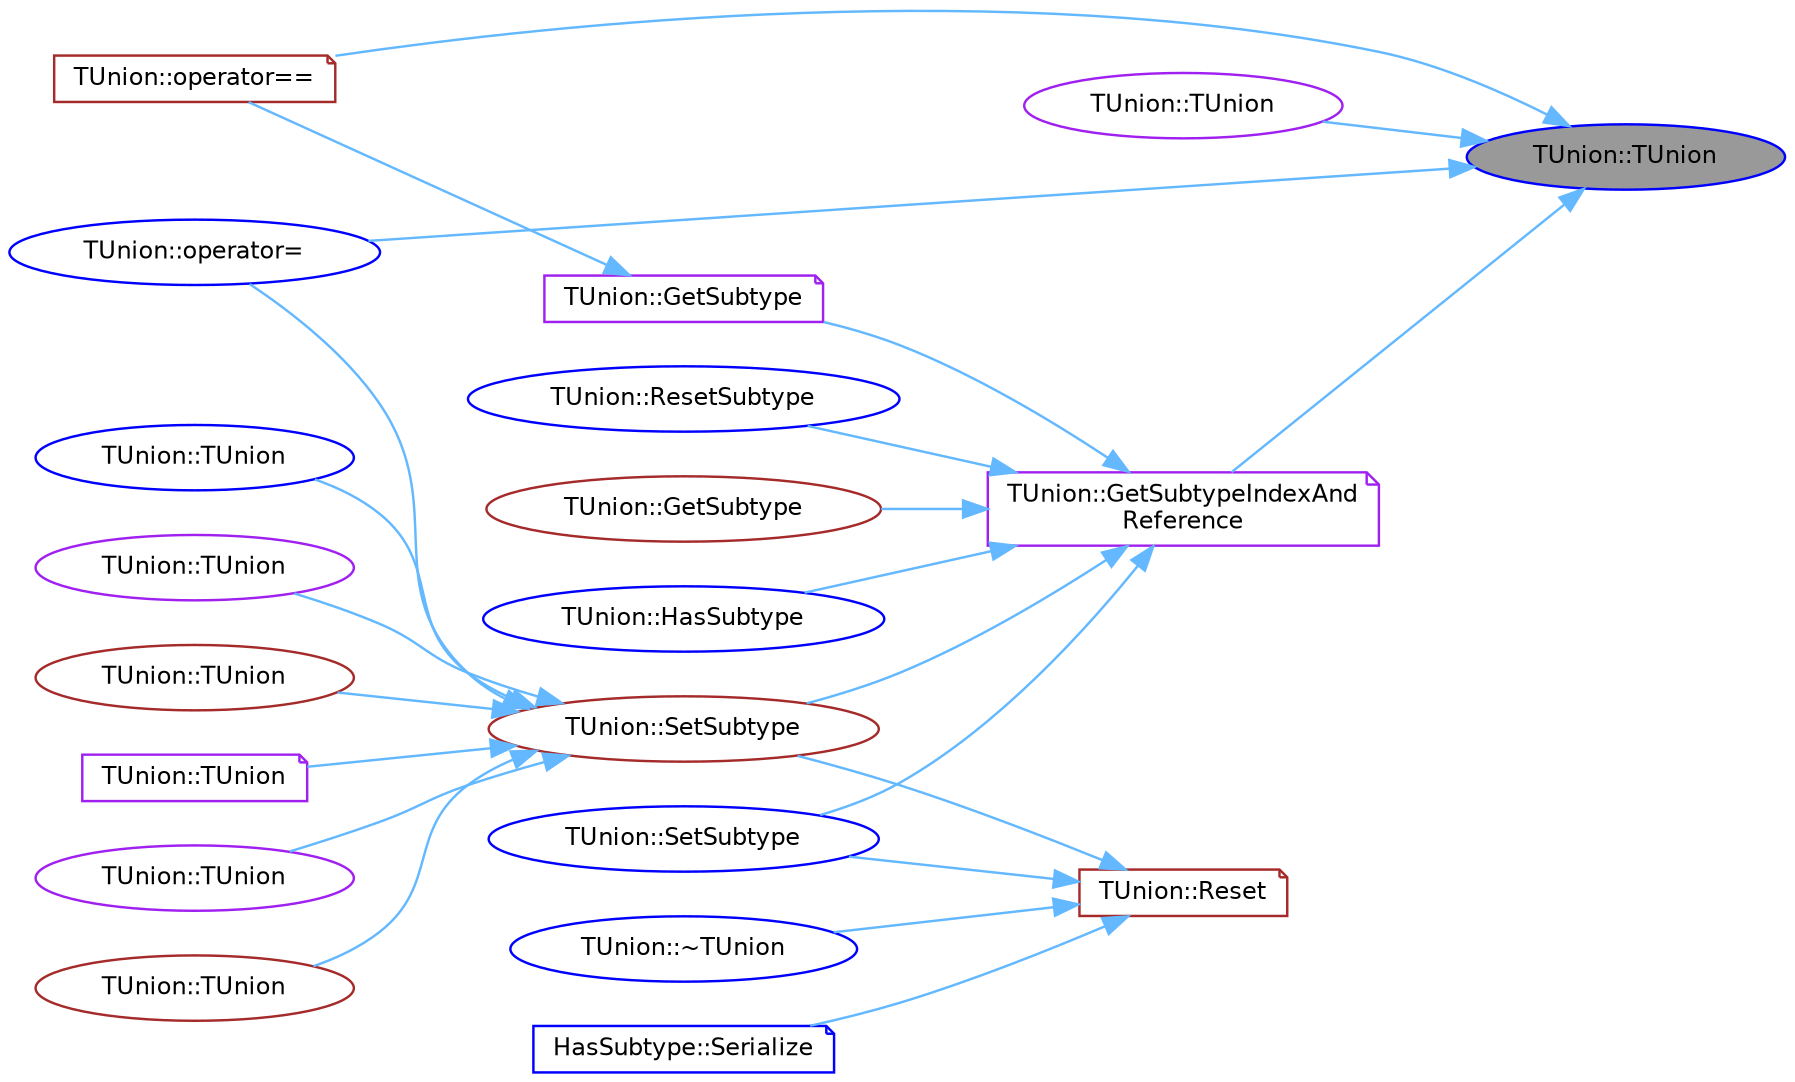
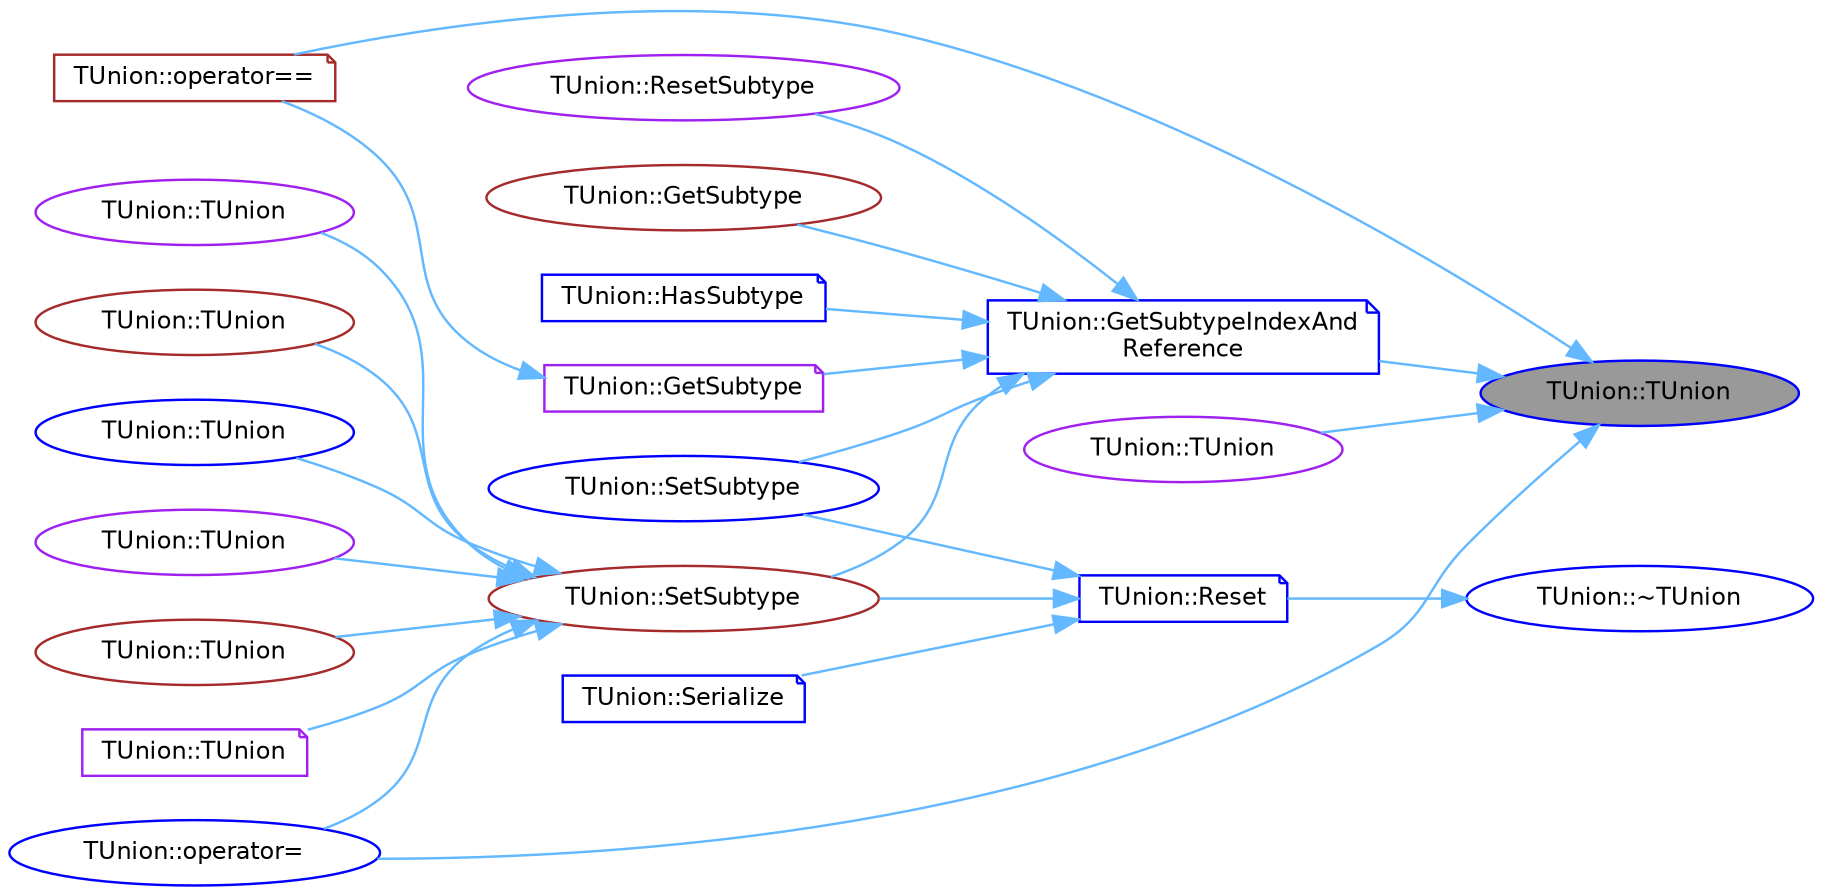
(684, 399) -> (684, 88)
(1183, 509) -> (1183, 337)
(684, 619) -> (684, 298)
(1183, 893) -> (1183, 599)
(944, 920) -> (1364, 599)
(684, 1049) -> (684, 699)
